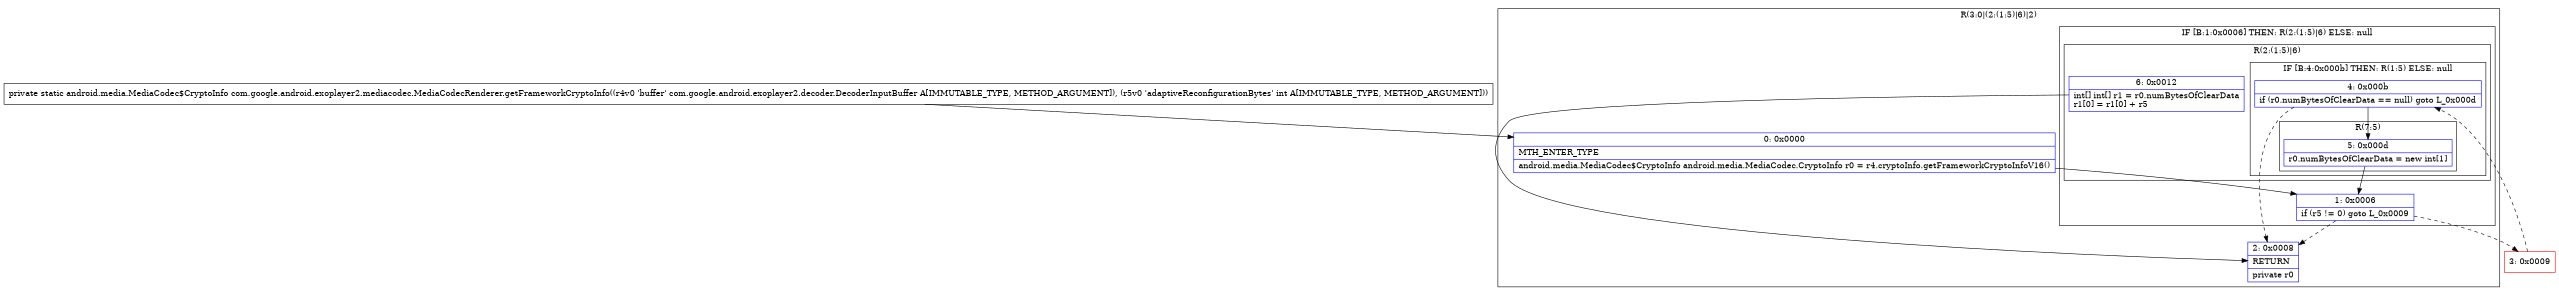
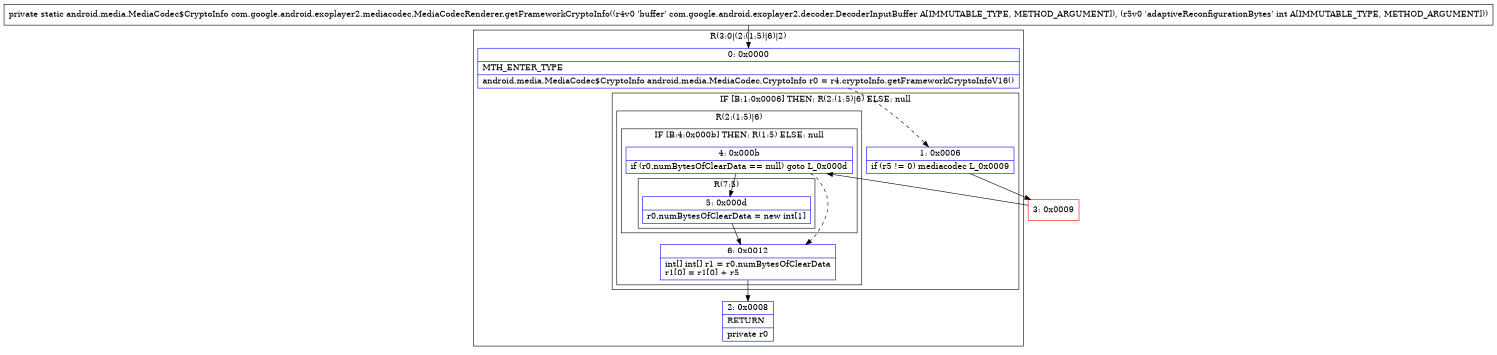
(2260, 166) -> (828, 207)
(2150, 176) -> (889, 112)
(2362, 177) -> (735, 231)
(2503, 183) -> (931, 190)
(2355, 214) -> (940, 167)
(2470, 230) -> (998, 185)
(2320, 231) -> none
